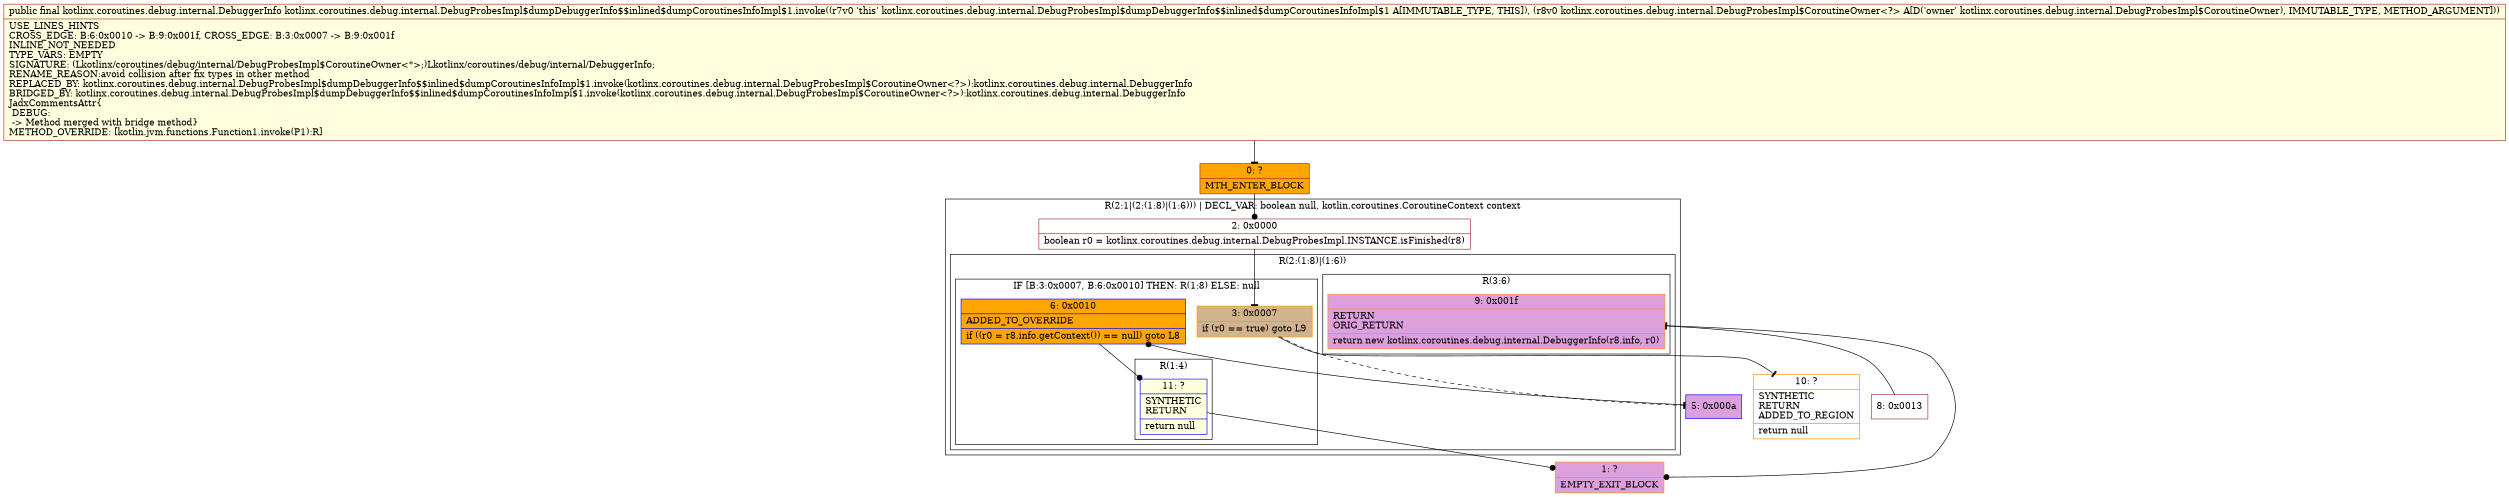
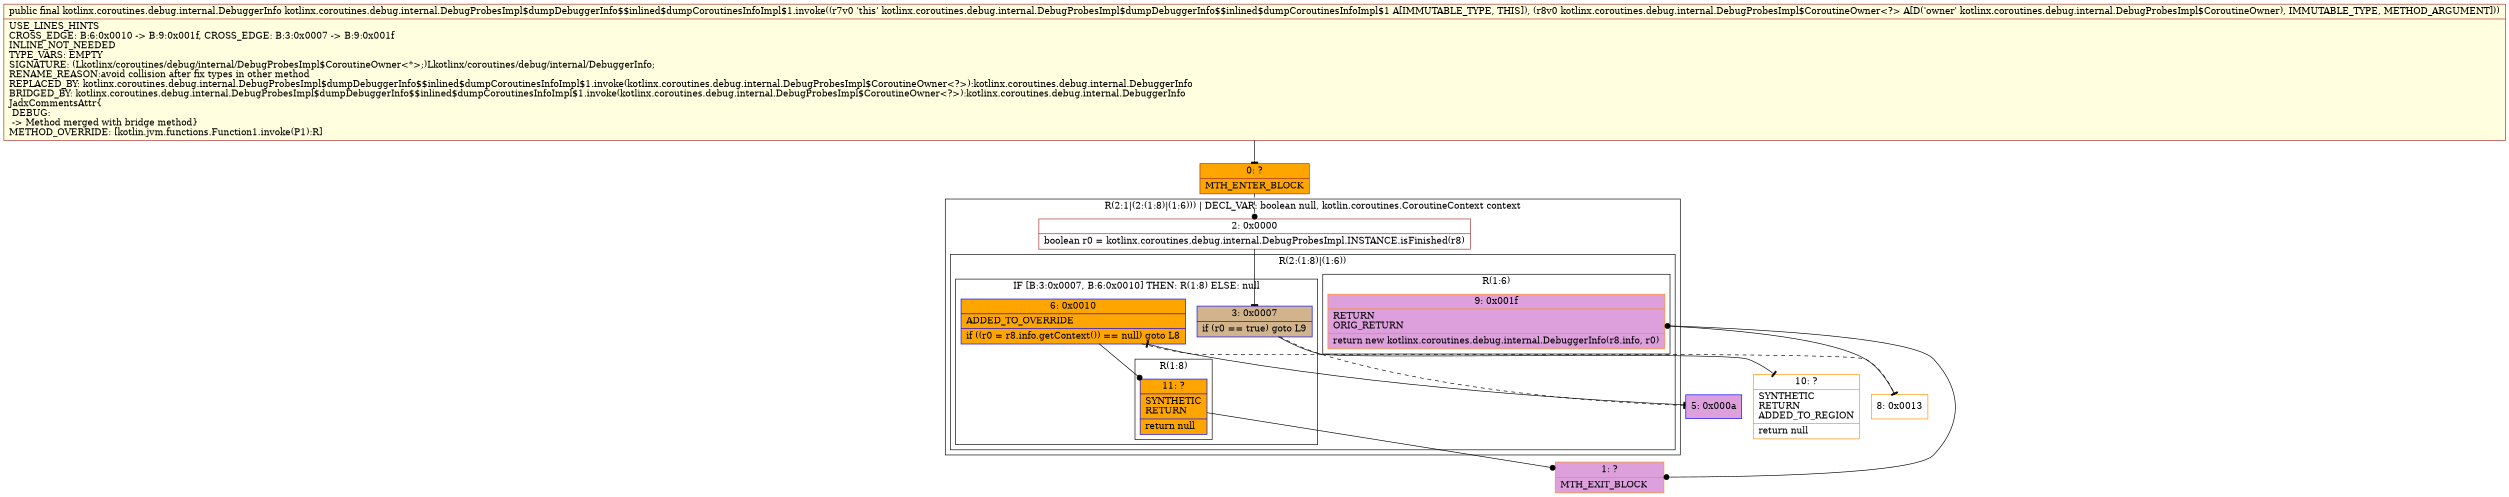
(1255, 204) -> (1255, 204)
(1496, 282) -> (1496, 282)
(1255, 322) -> (1255, 322)
(1792, 338) -> (1792, 338)
none -> (1525, 354)
(1174, 367) -> (1174, 367)
(1416, 385) -> (1416, 385)
(1174, 407) -> (1174, 407)
(1900, 407) -> (1900, 407)
(1610, 485) -> (1604, 485)
